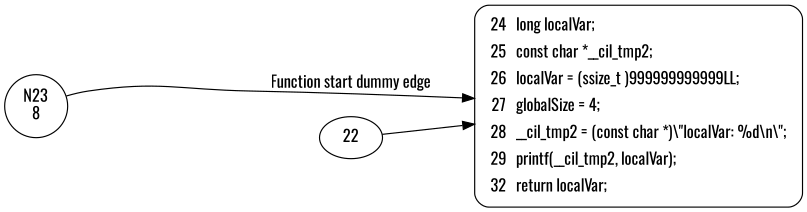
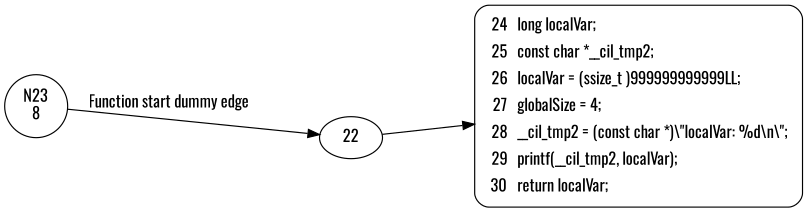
(264, 91) -> (188, 121)
(499, 187) -> (499, 187)
